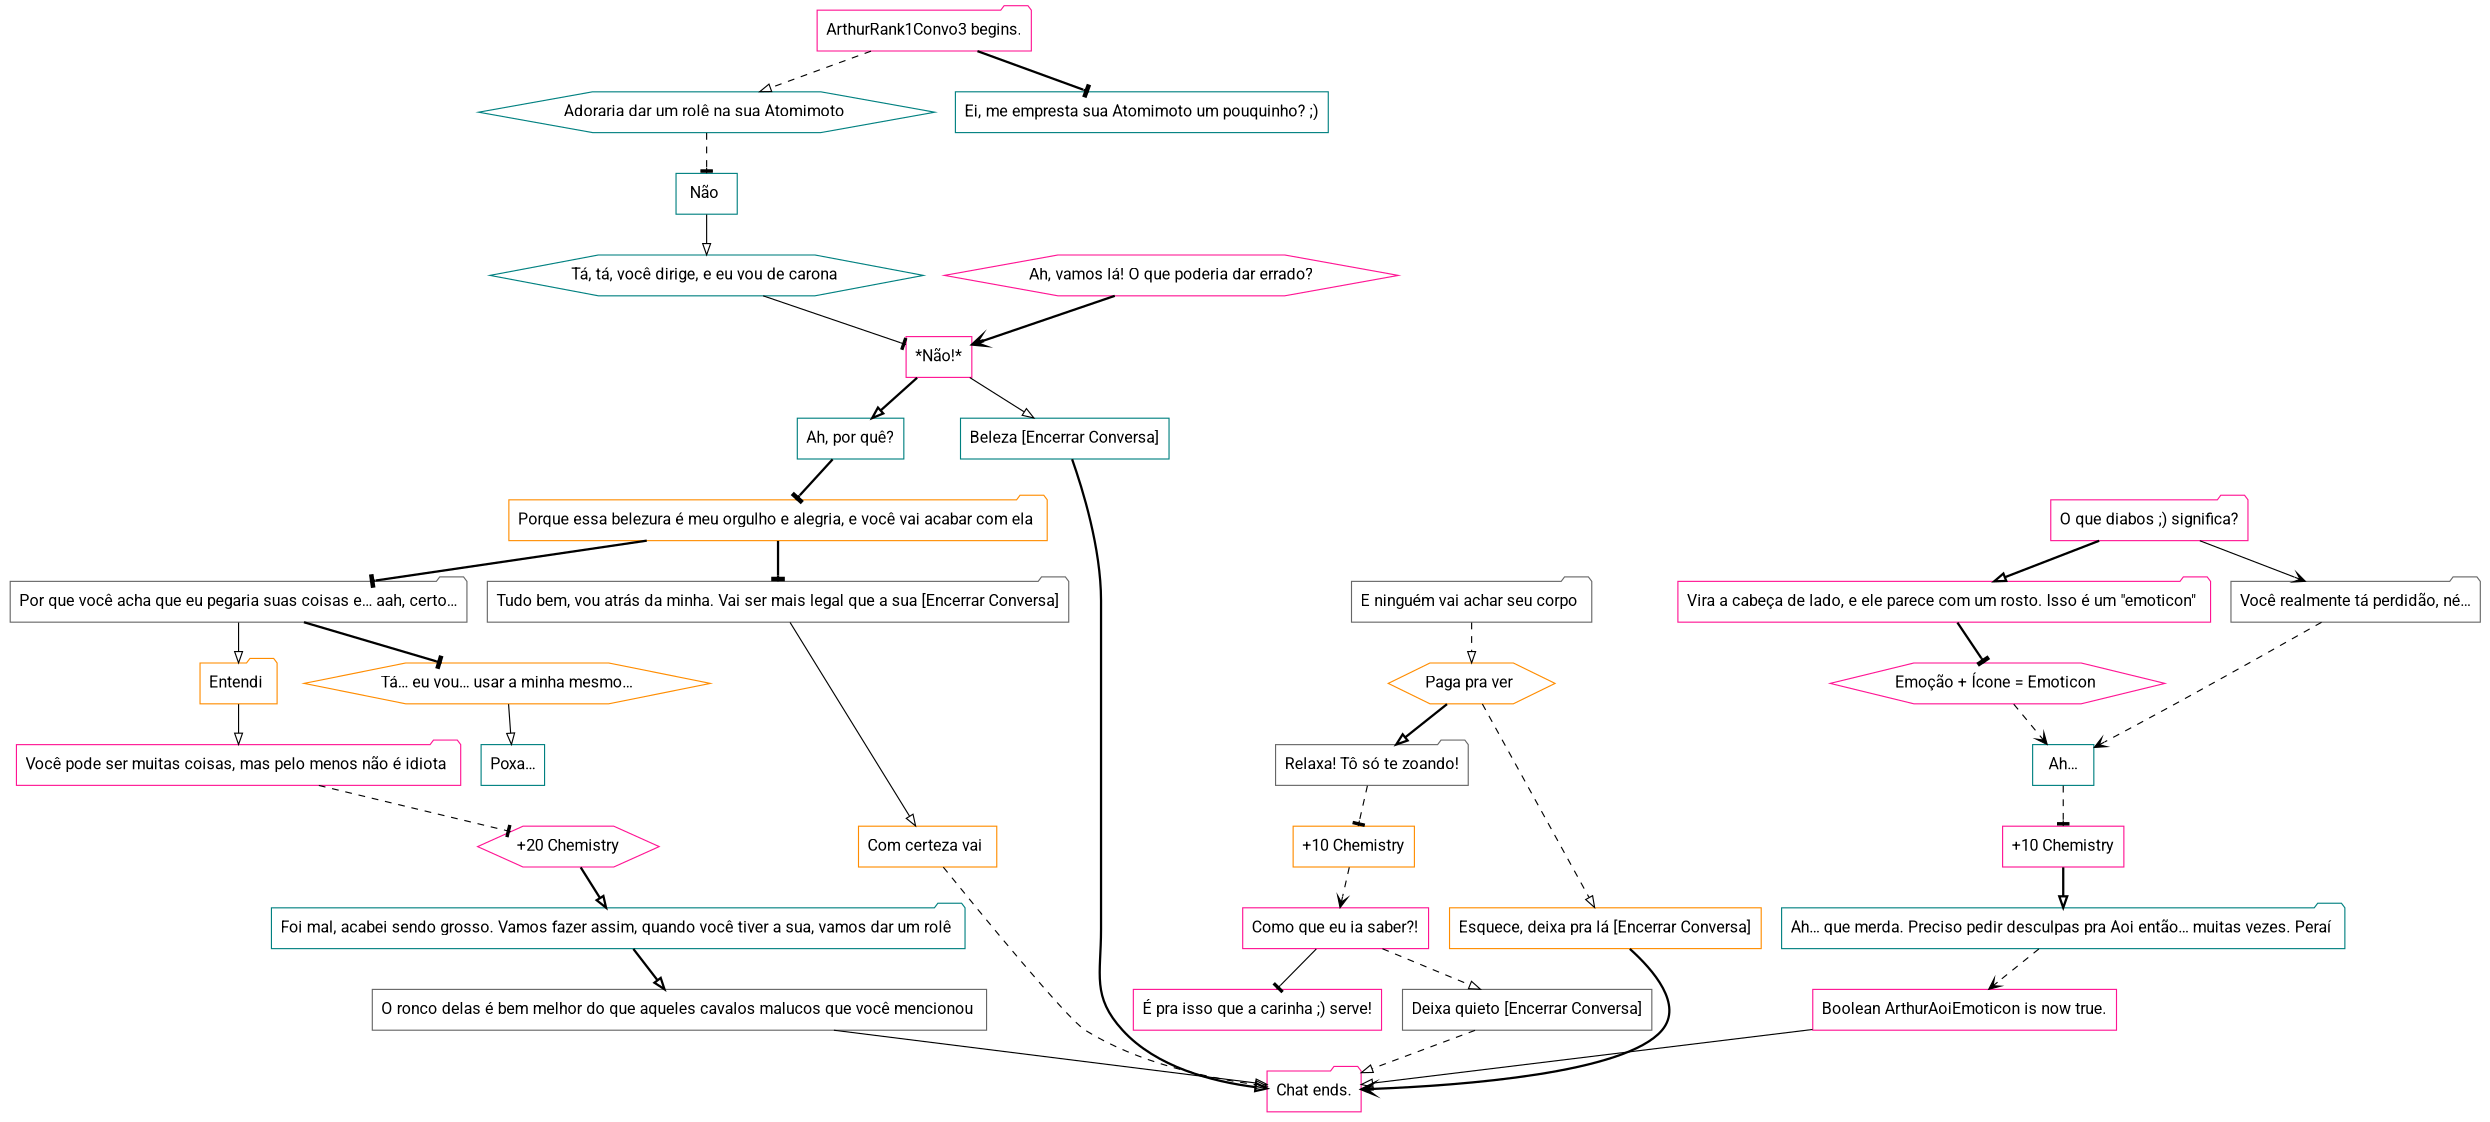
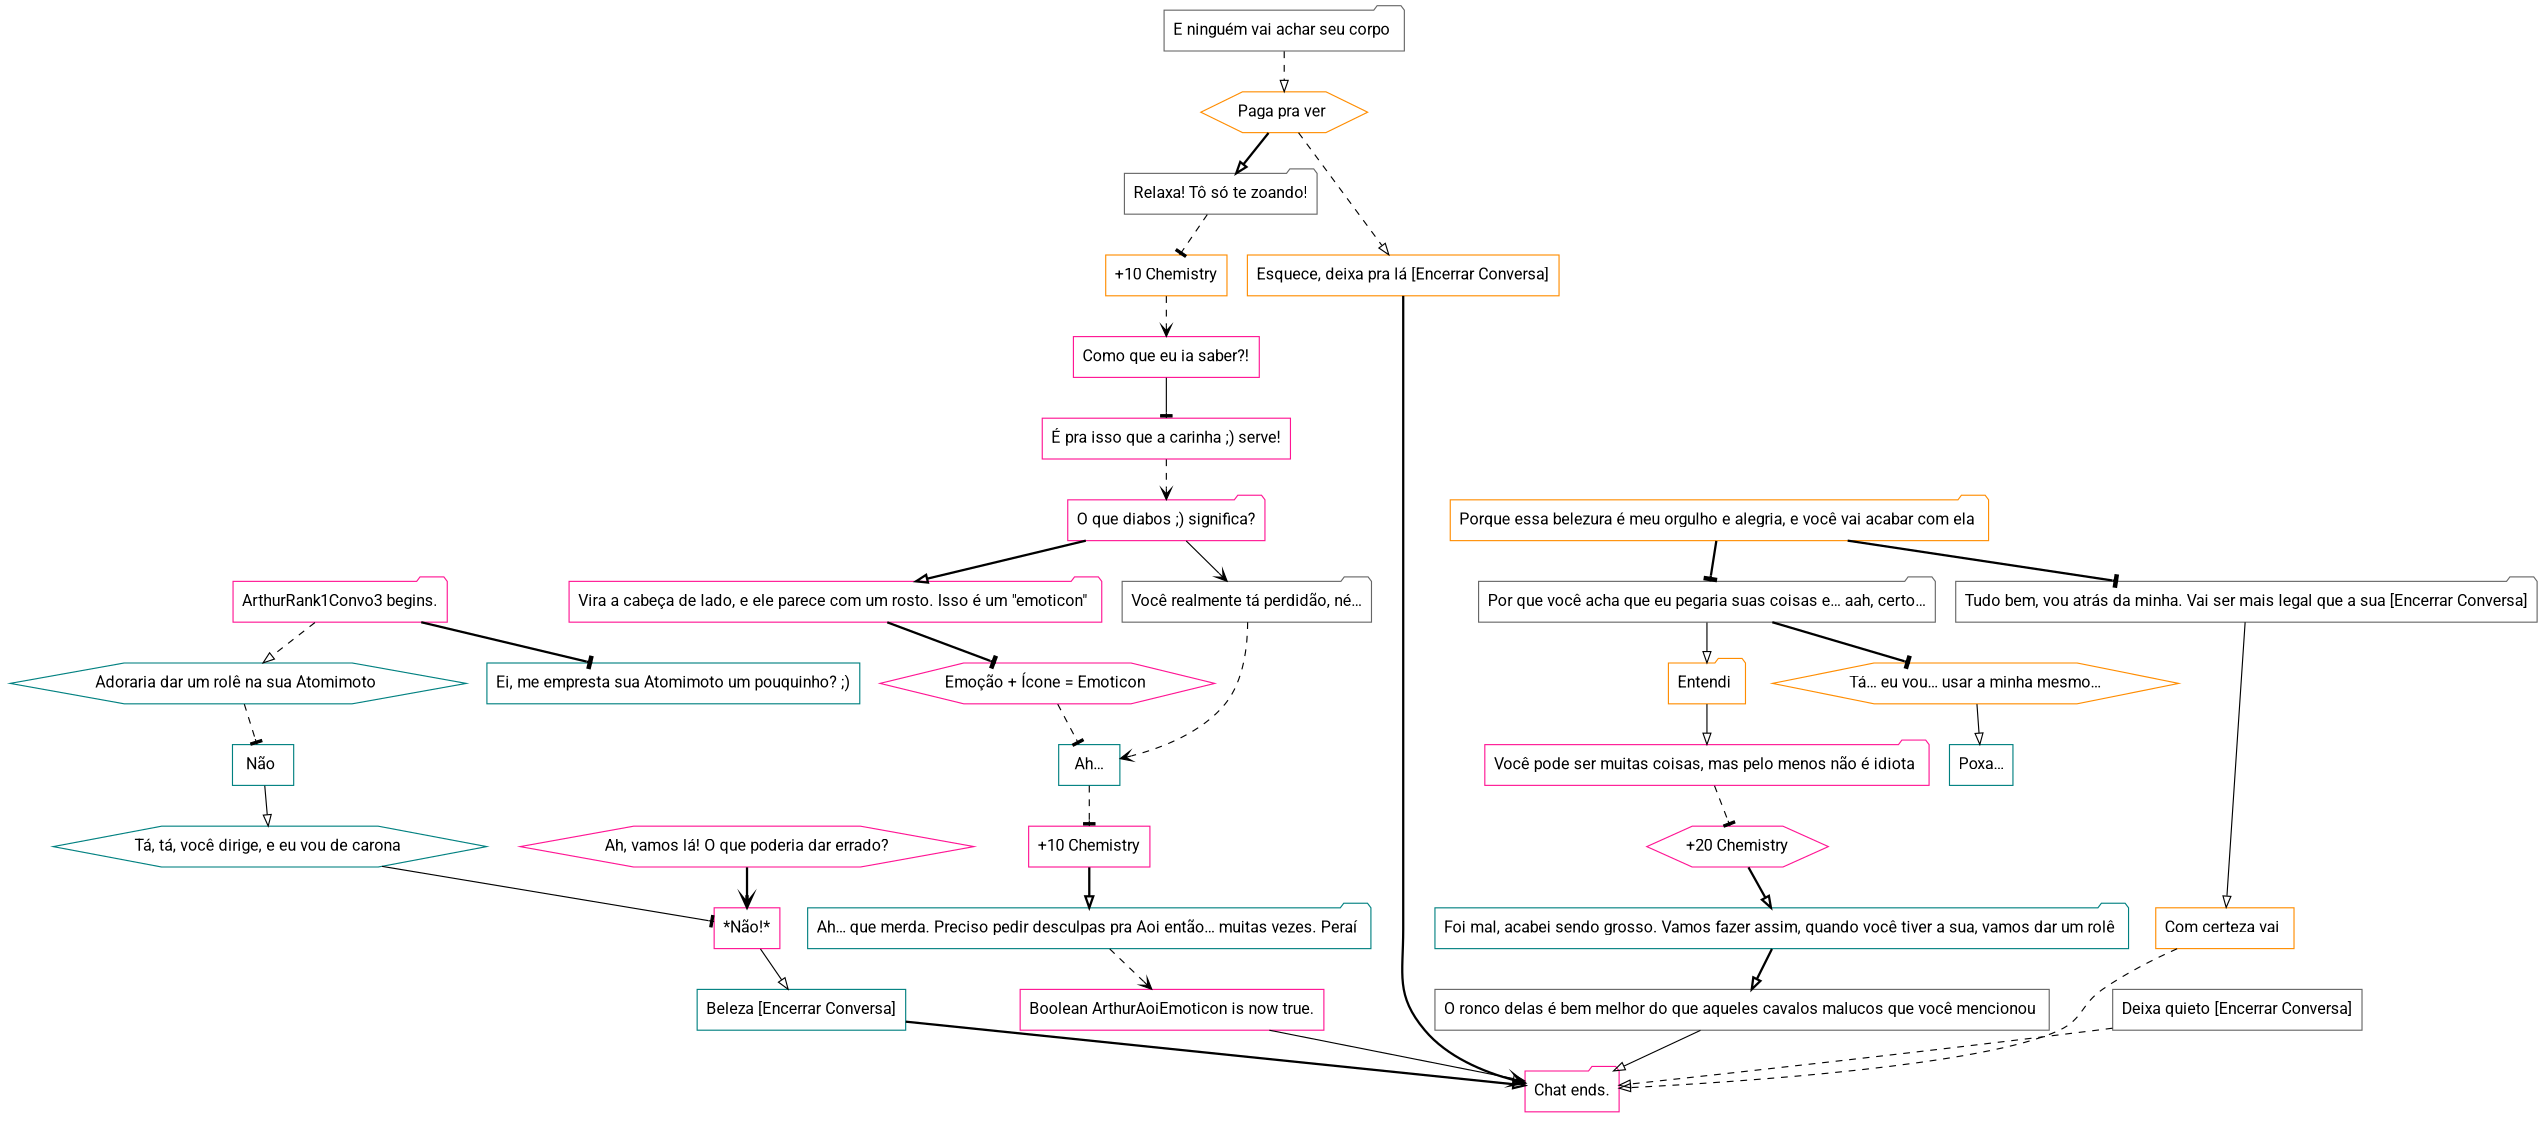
(851, 439) -> none
none -> (1166, 474)
(2027, 720) -> (1067, 722)
(1426, 967) -> none
